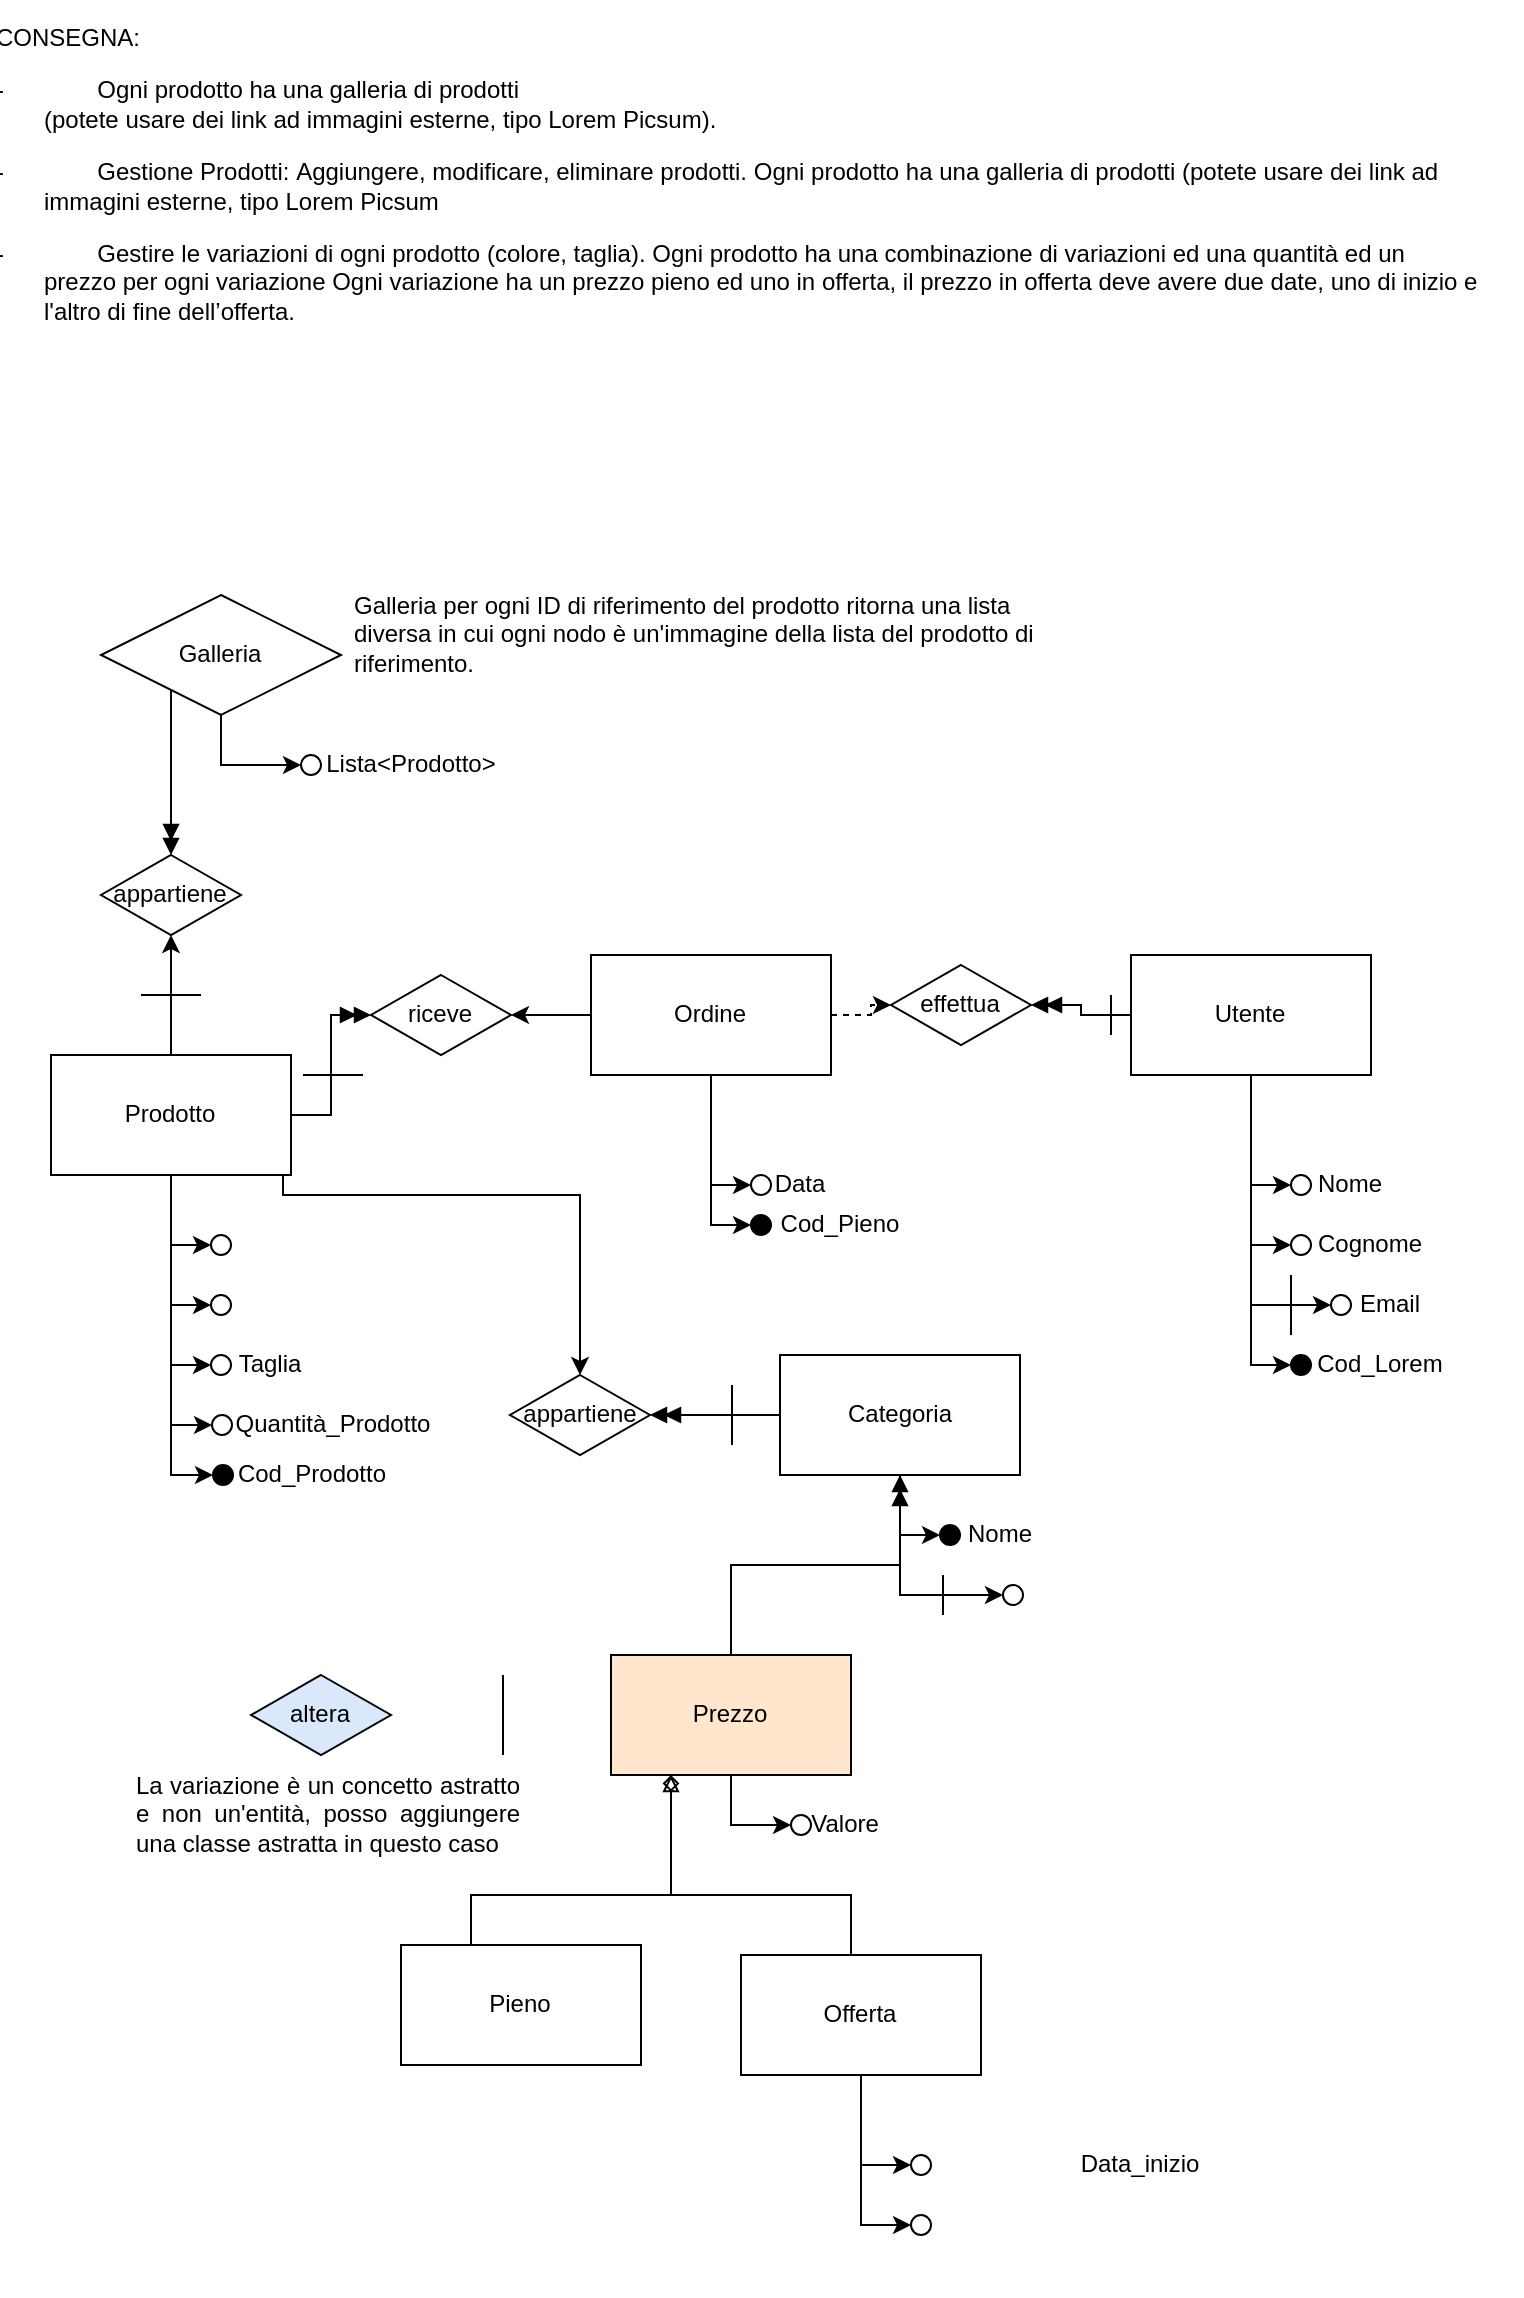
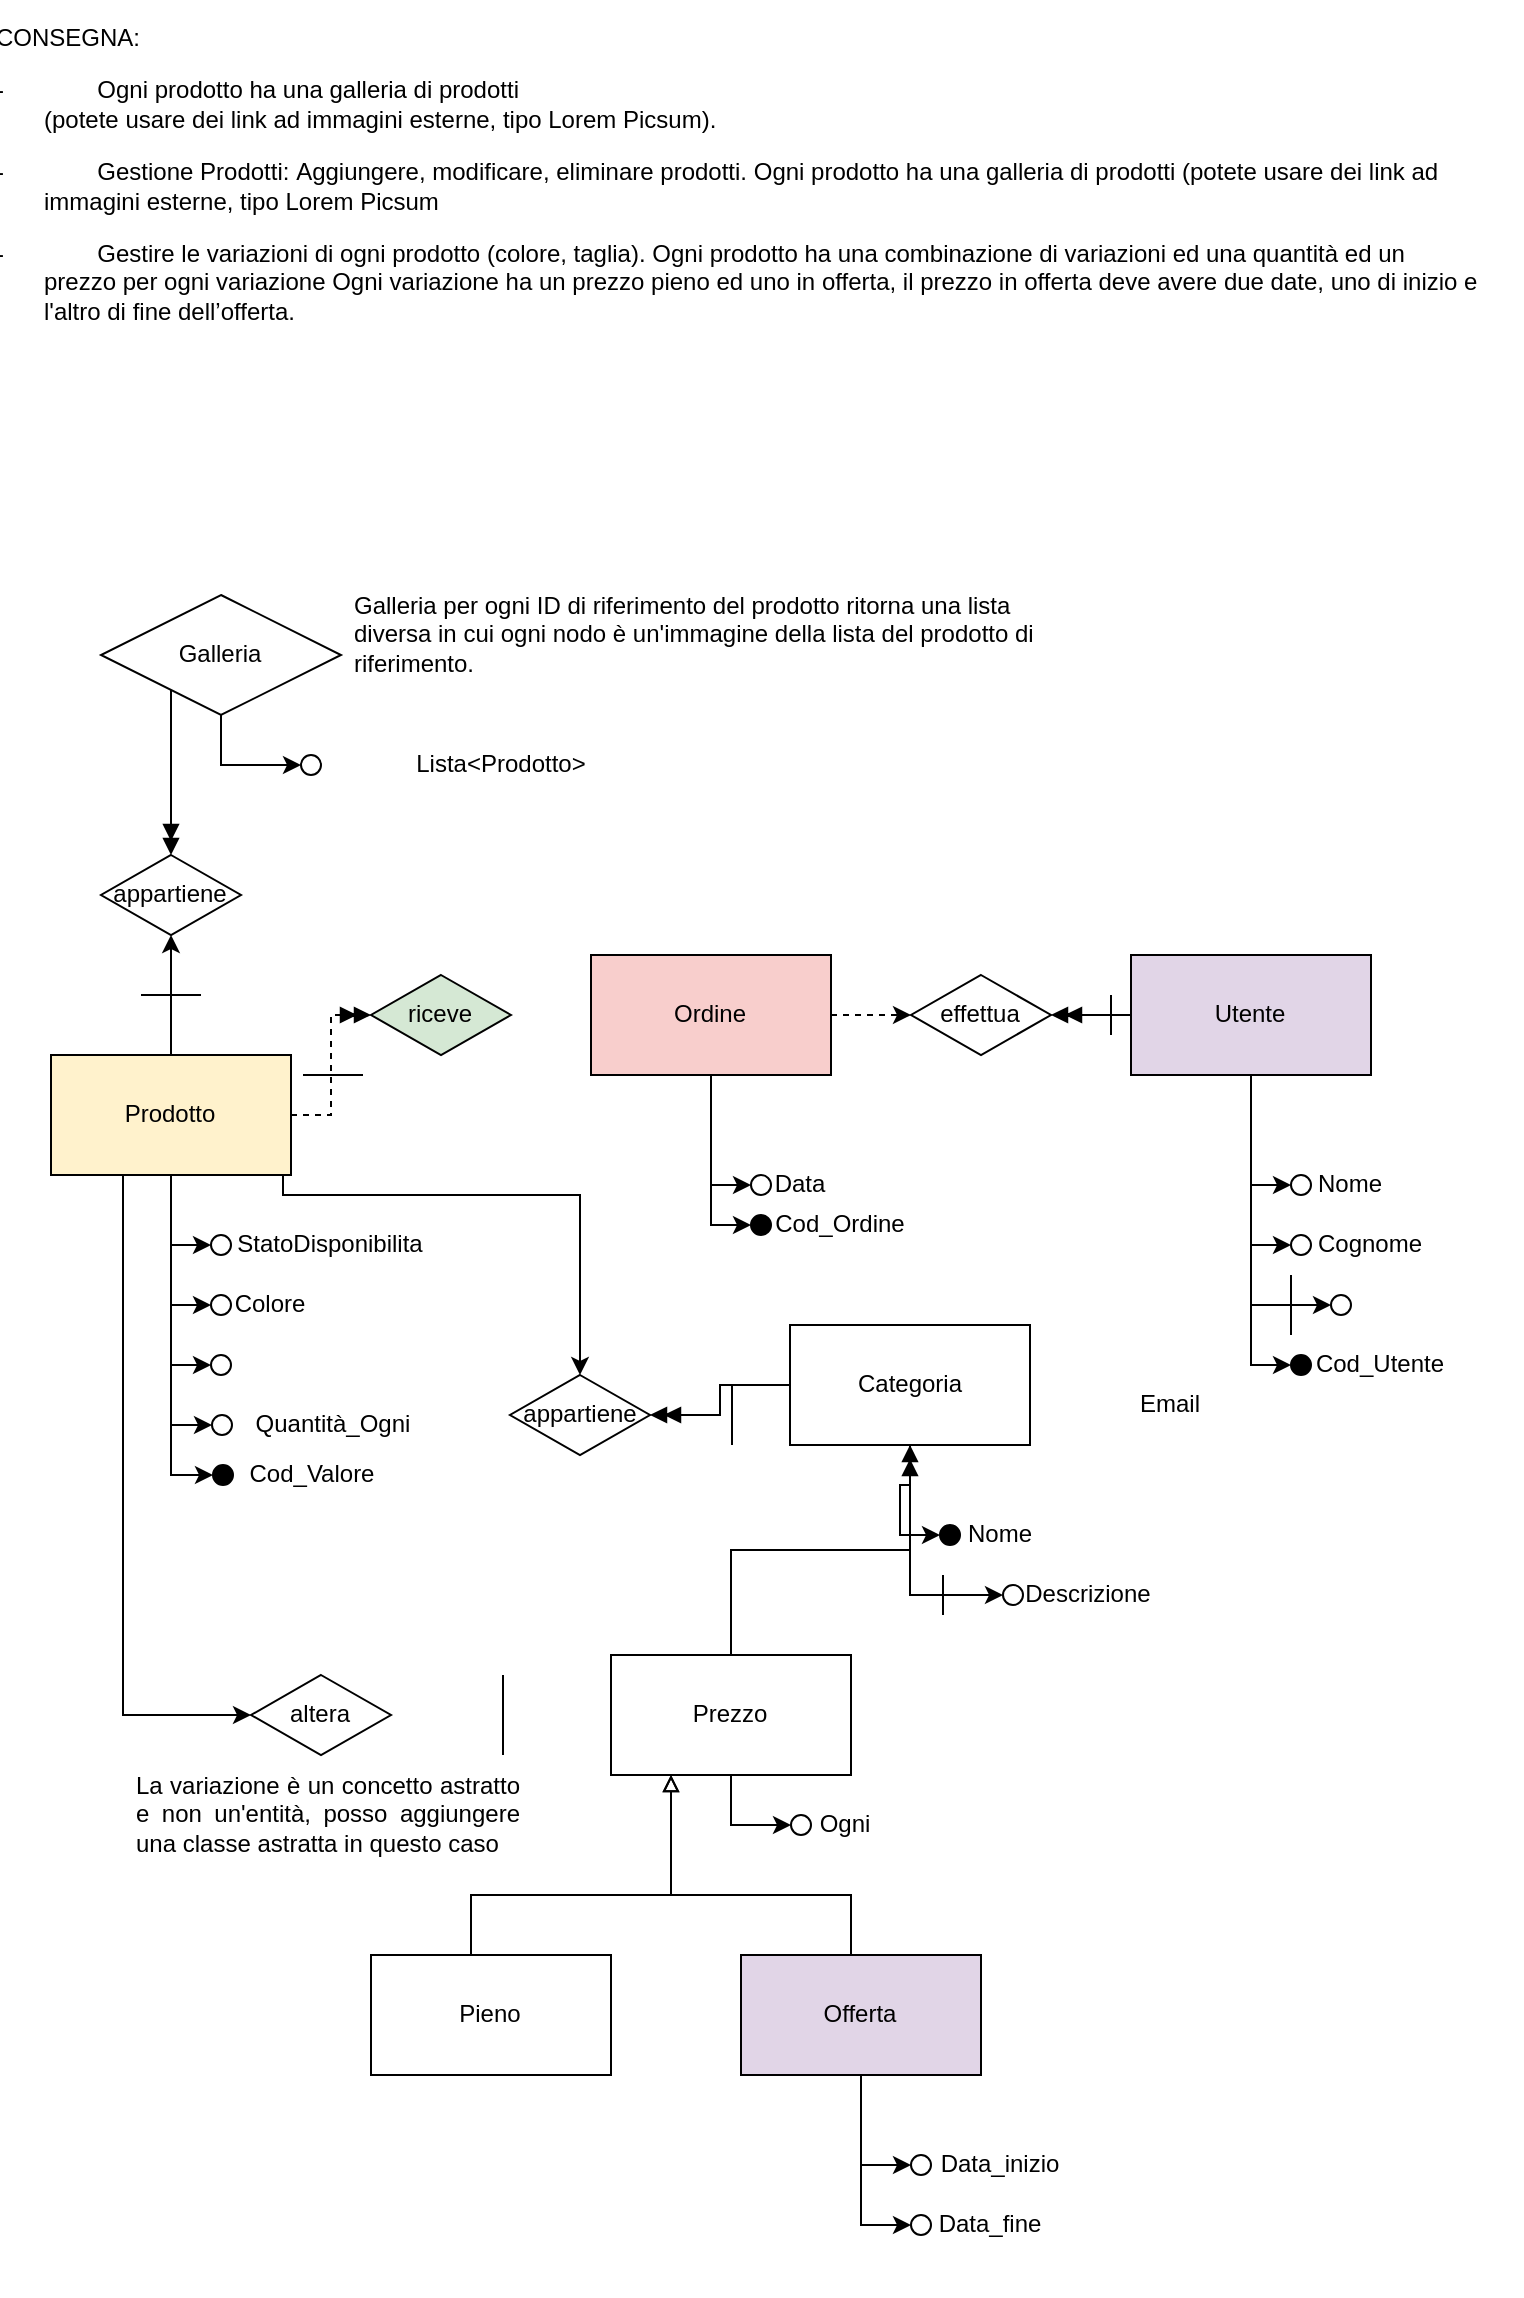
(412, 765) -> (502, 765)
(961, 1005) -> (981, 1015)
(441, 1015) -> (441, 1015)
(558, 1015) -> none
(711, 1015) -> (711, 1015)
(1251, 1015) -> (1251, 1015)
(331, 1081) -> (331, 1081)
(171, 1115) -> (171, 1115)
(841, 1225) -> (841, 1225)
none -> (331, 1245)
none -> (271, 1305)
(1391, 1305) -> (1171, 1405)
(271, 1365) -> none
(1381, 1365) -> (1381, 1365)
(900, 1415) -> (910, 1385)
(334, 1425) -> (334, 1425)
(313, 1475) -> (313, 1475)
none -> (123, 1502)
none -> (1089, 1595)
(321, 1715) -> (321, 1715)
(731, 1715) -> (731, 1715)
(671, 1790) -> (851, 1955)
(846, 1825) -> (846, 1825)
(521, 2005) -> (491, 2015)
(861, 2015) -> (861, 2015)
(1140, 2165) -> (1000, 2165)
none -> (991, 2225)
